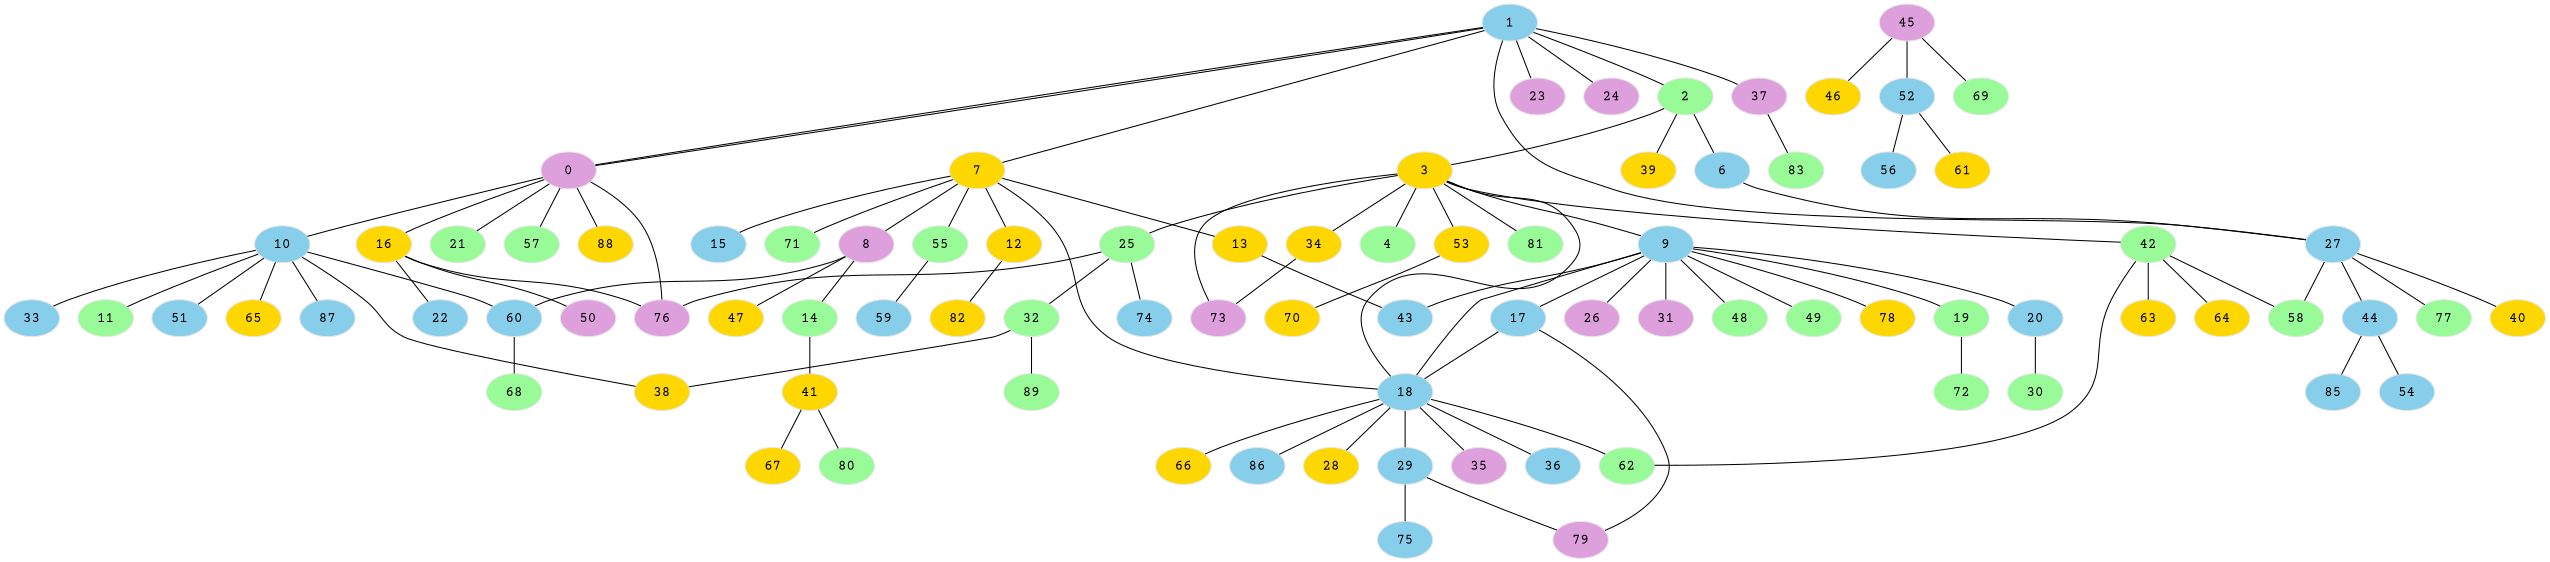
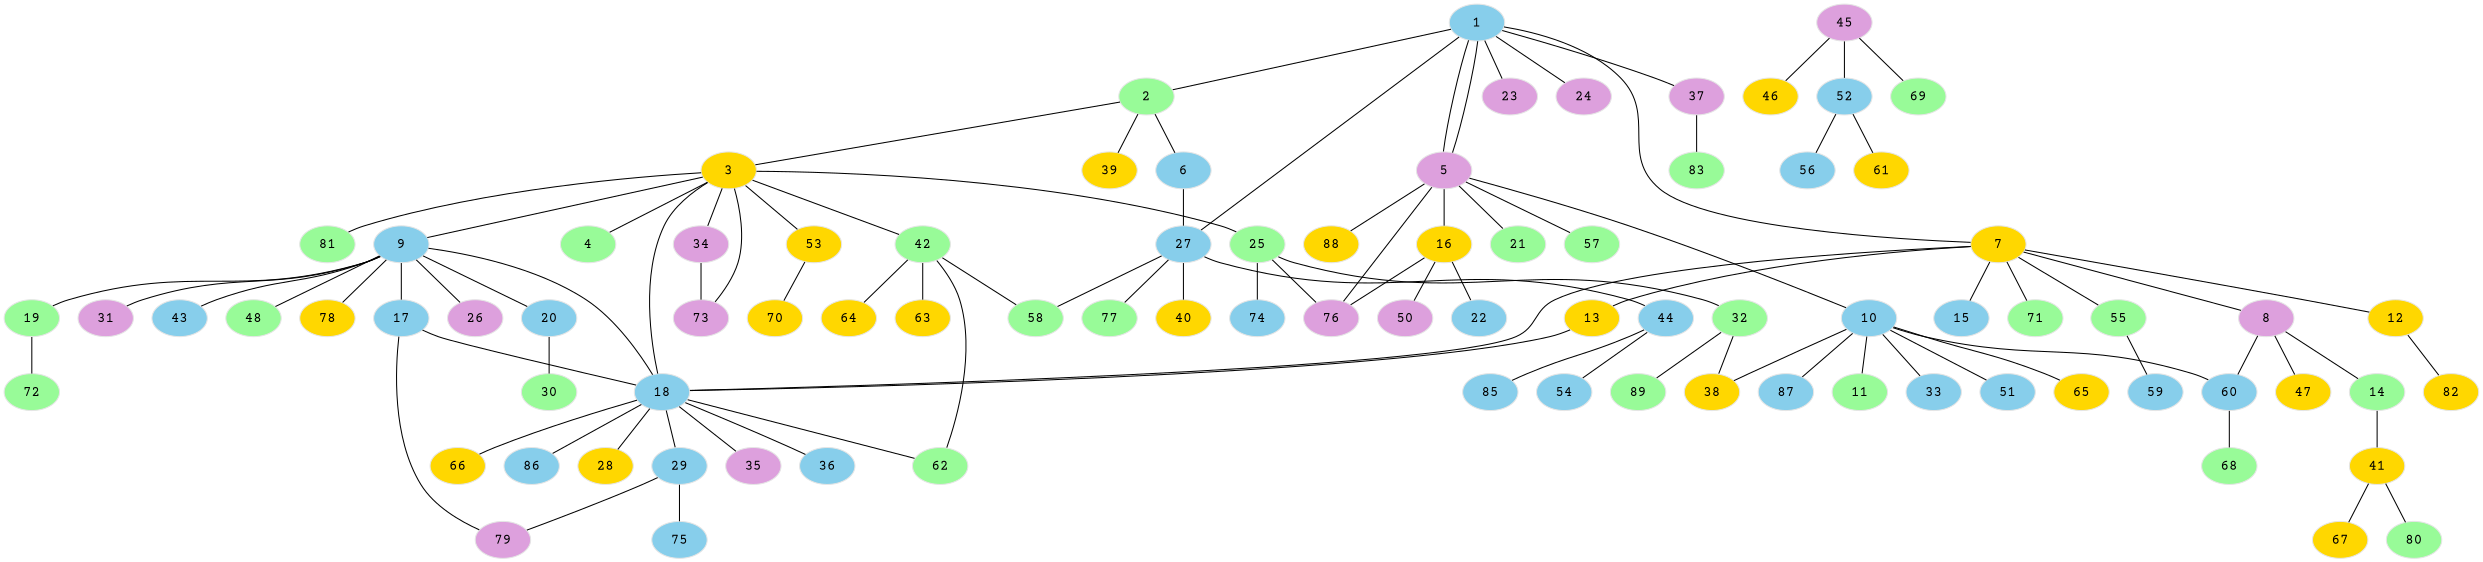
(569, 170) -> (1444, 170)
(1314, 244) -> (701, 244)
(1322, 282) -> (1132, 376)
(1814, 318) -> none
